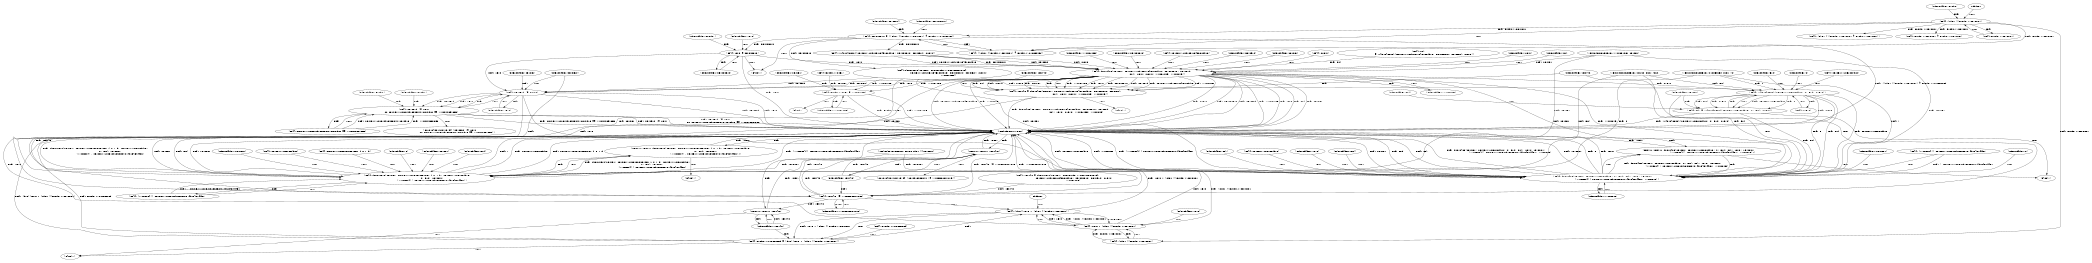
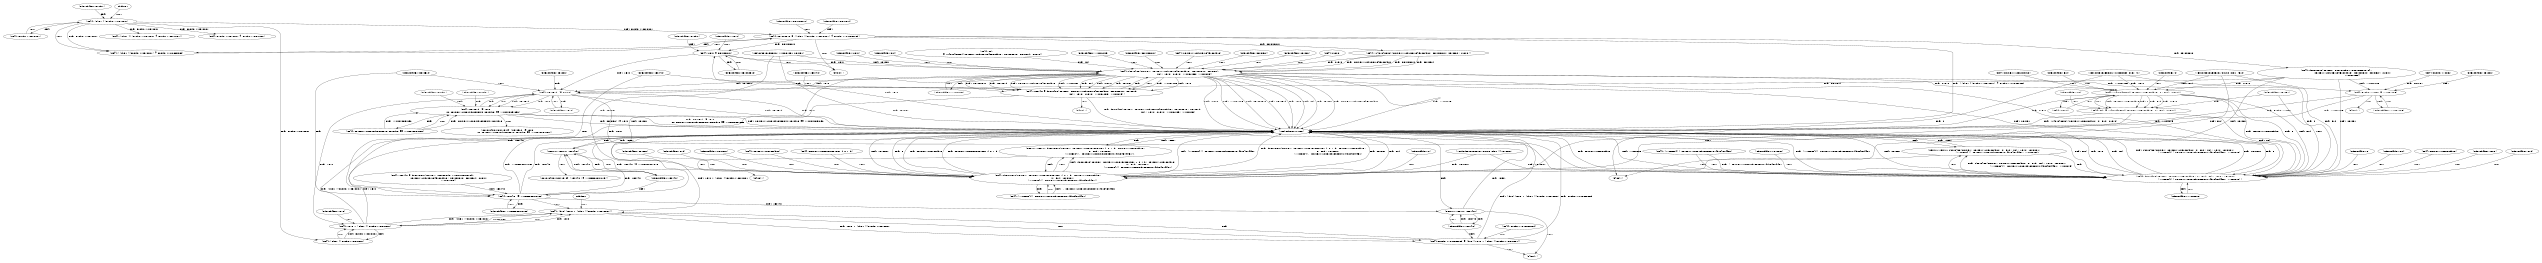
(1759, 84) -> (2137, 84)
(1738, 98) -> none
(856, 124) -> (983, 111)
(916, 178) -> (574, 178)
(839, 204) -> (521, 204)
